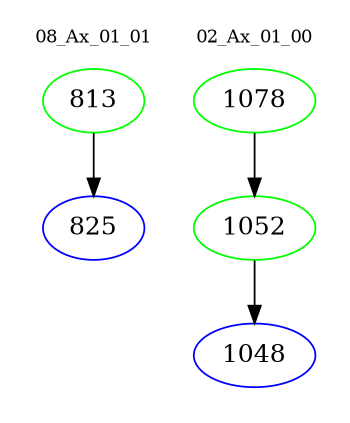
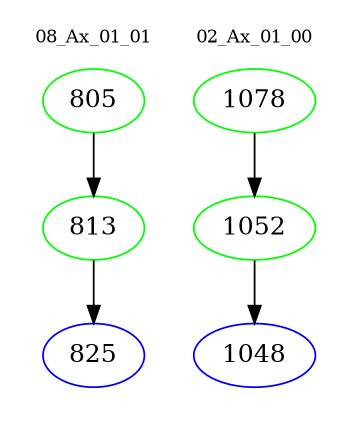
none -> (94, 101)
